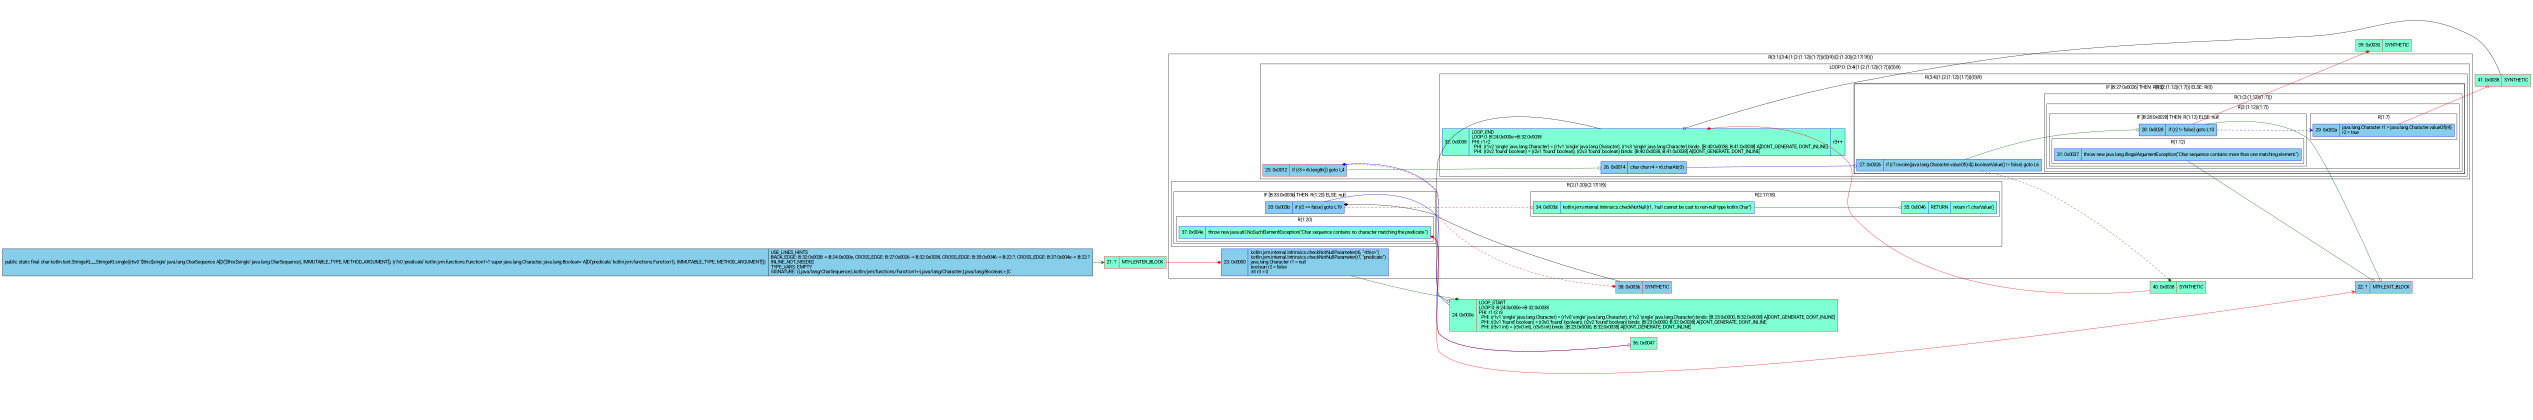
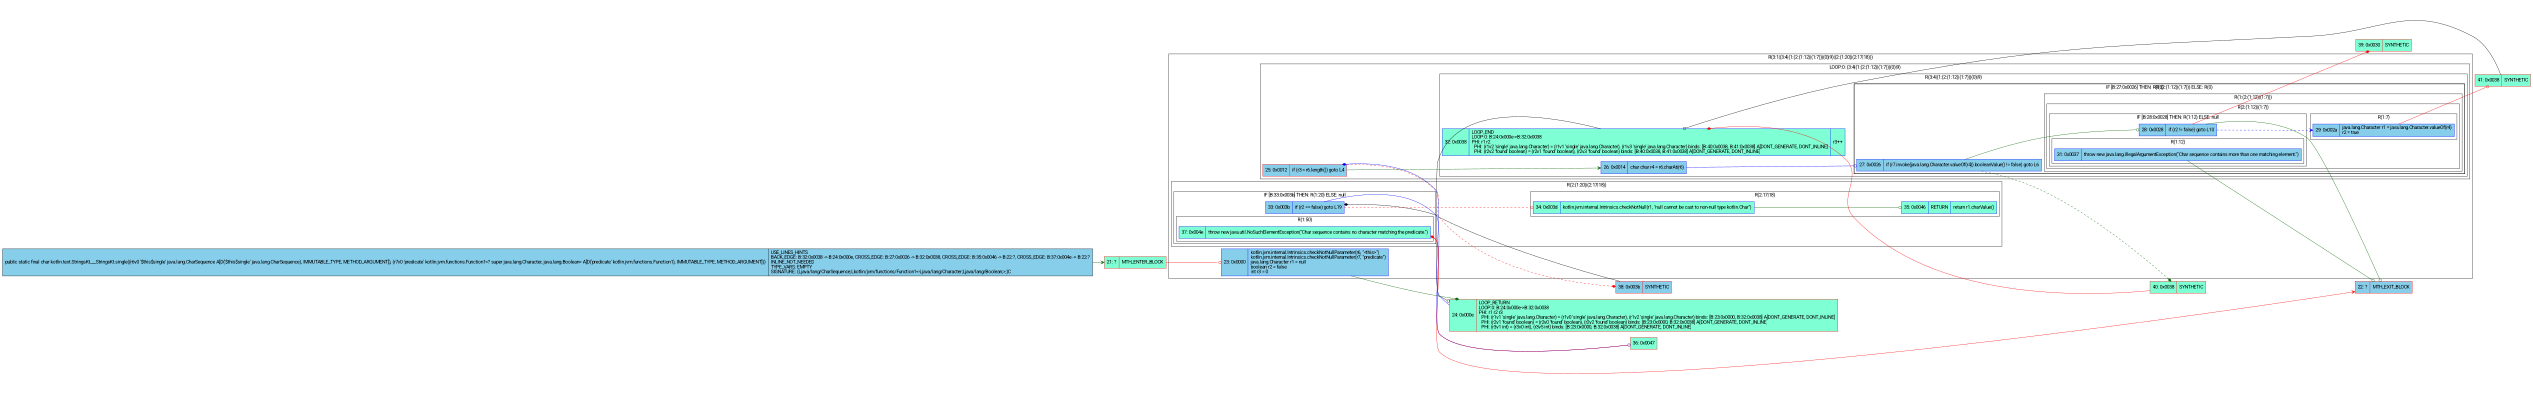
(1657, 168) -> (1657, 168)
(1473, 169) -> (1473, 169)
(1305, 220) -> (1305, 220)
(1192, 262) -> (1192, 262)
(1492, 303) -> (1494, 303)
